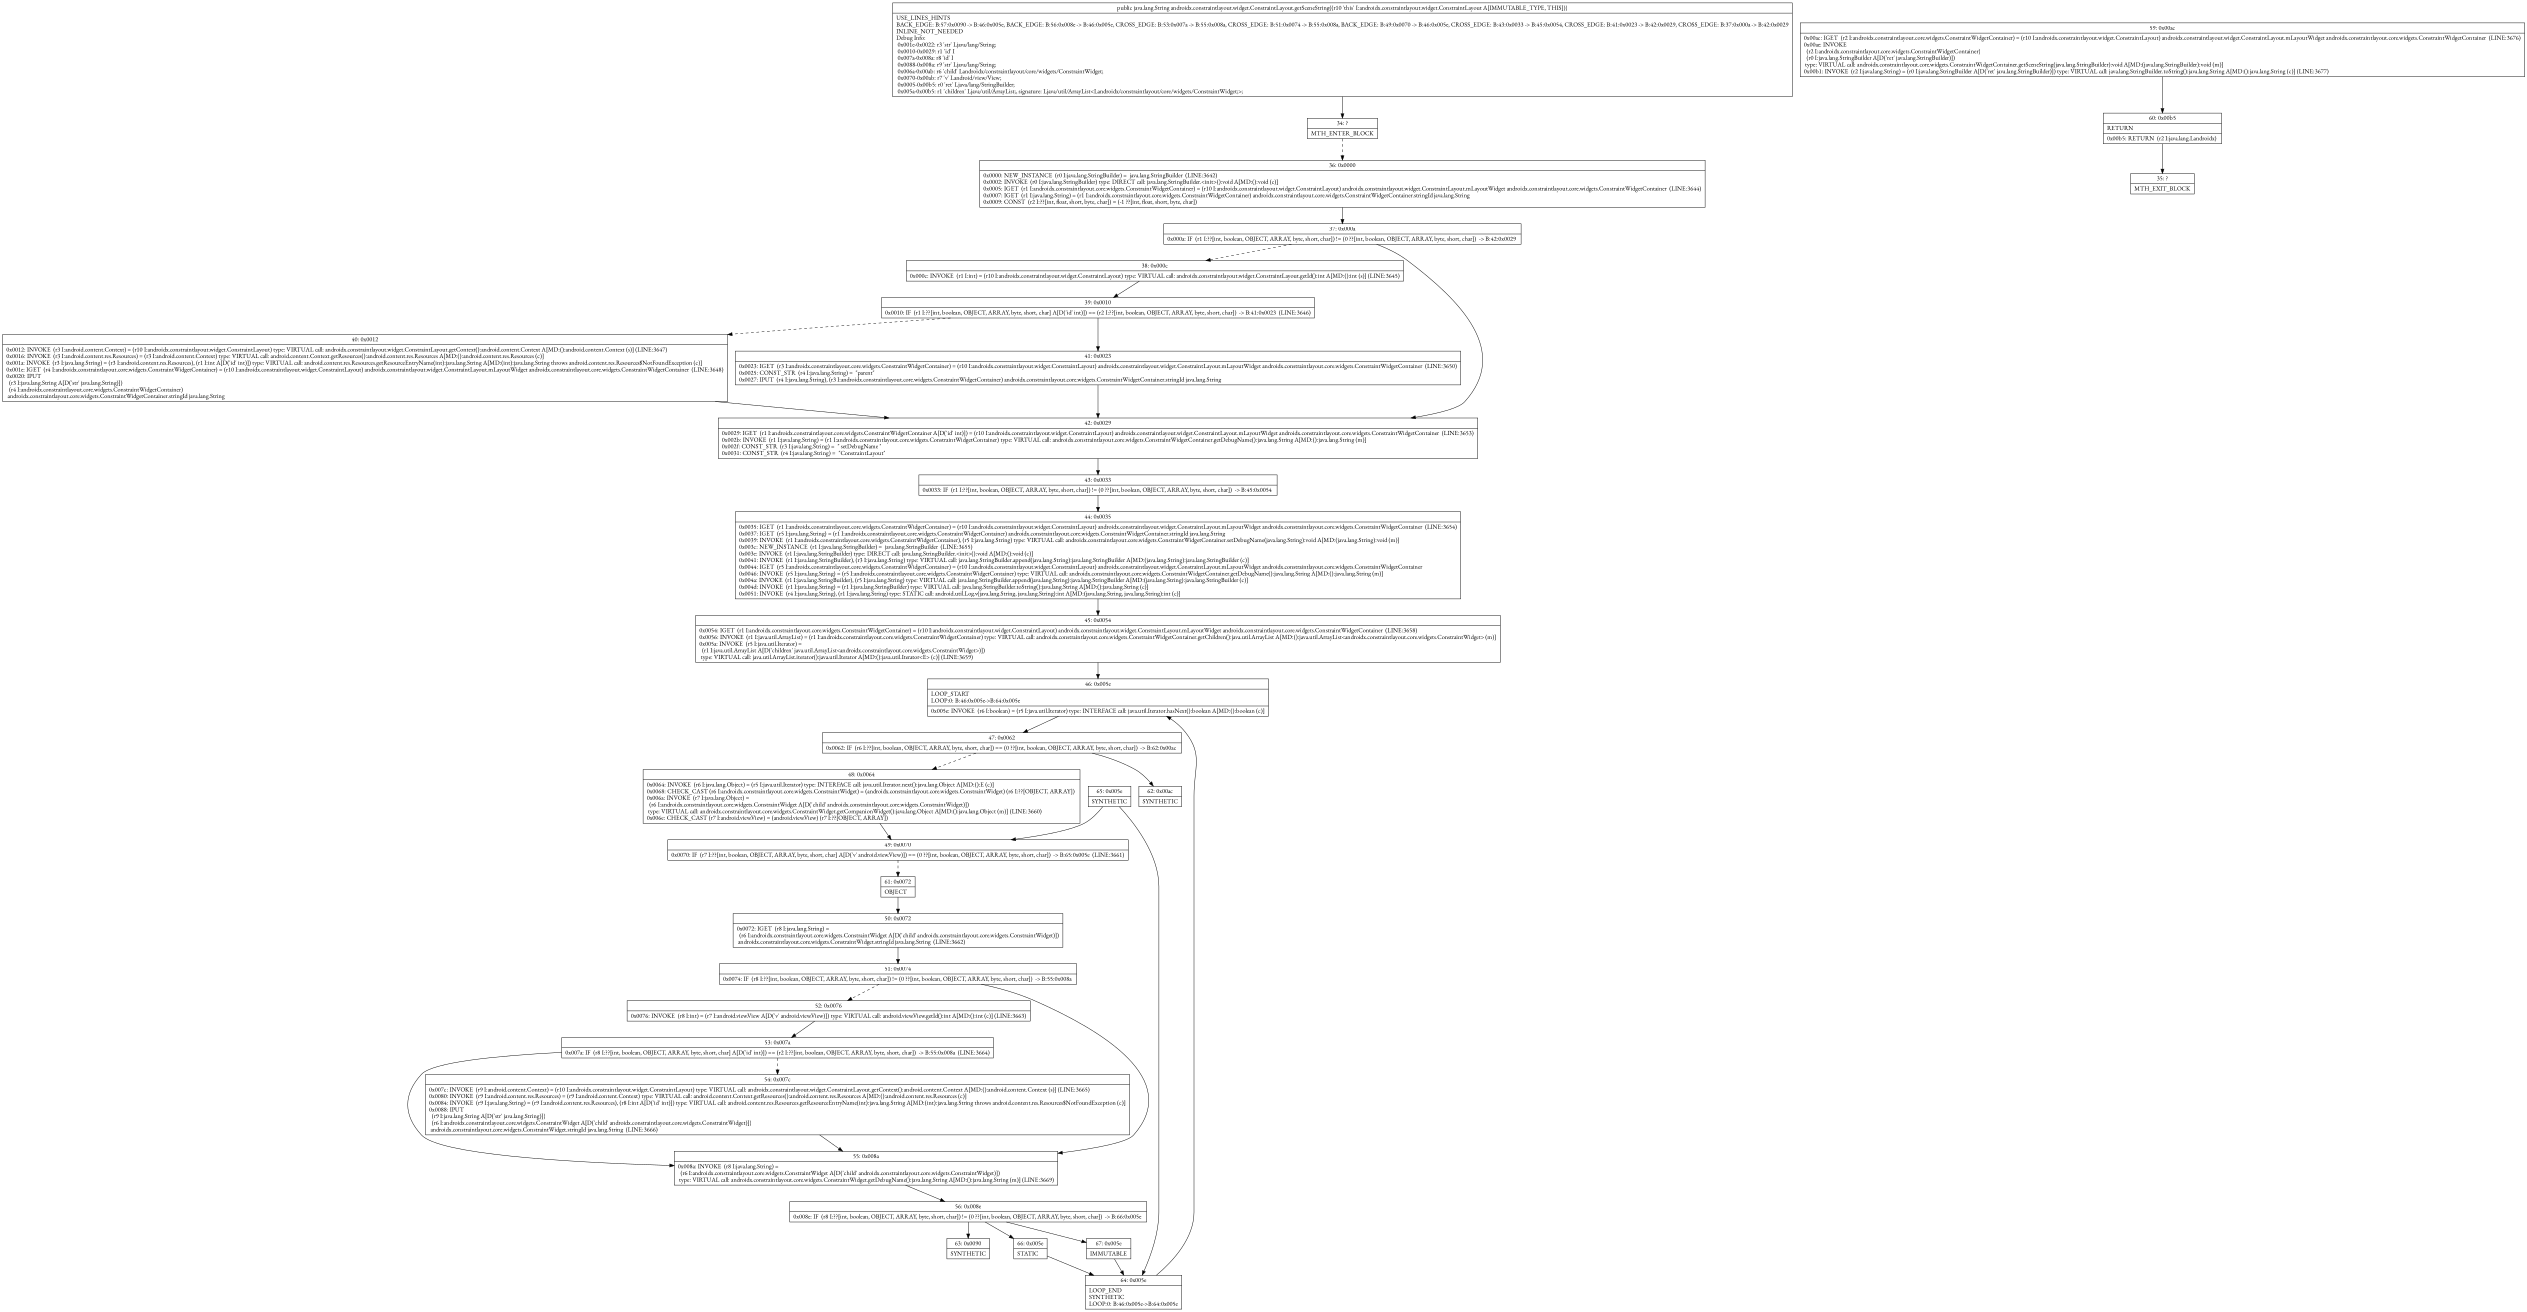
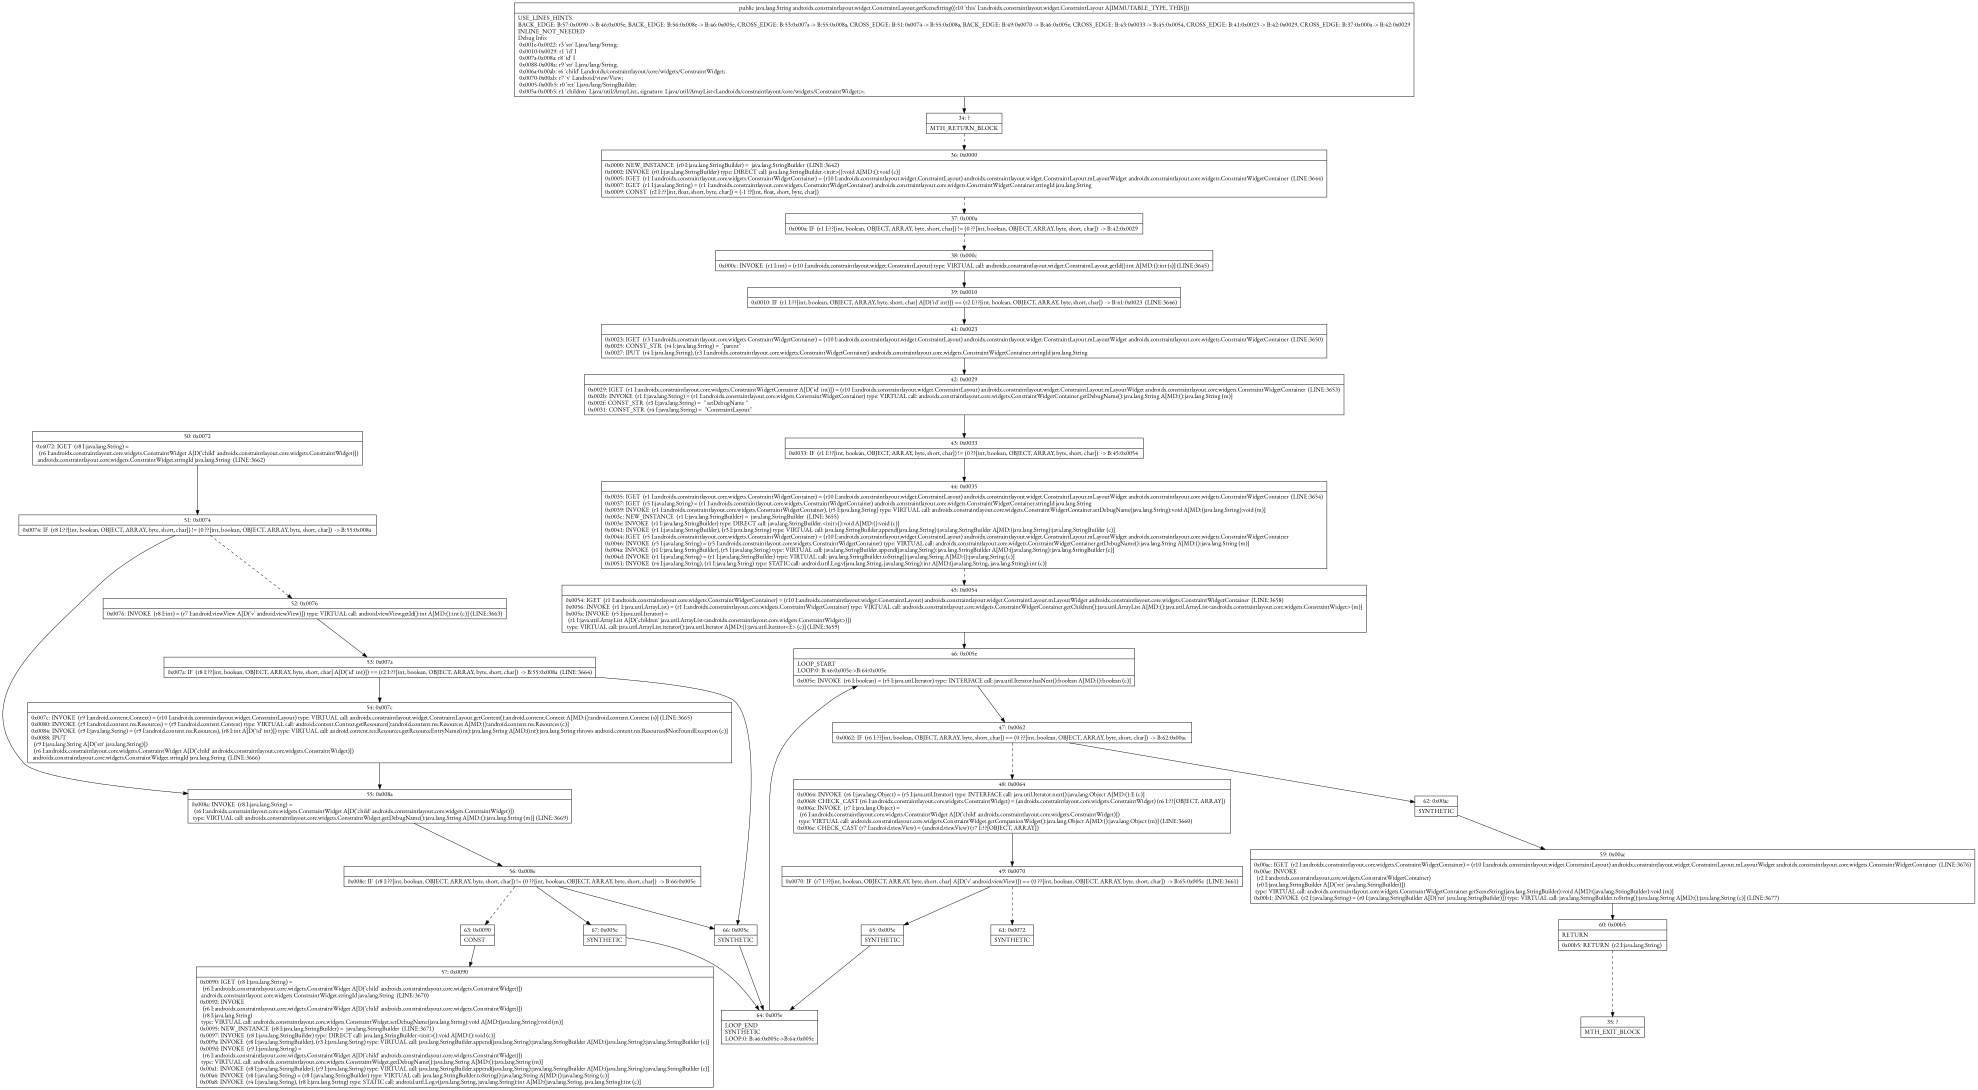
(1342, 133) -> (964, 128)
(2162, 138) -> (1613, 945)
(2162, 156) -> (1613, 981)
(1342, 213) -> (964, 203)
(1474, 329) -> none
(365, 368) -> none
(1098, 605) -> (964, 575)
(1063, 831) -> (949, 905)
none -> (1499, 831)
(896, 892) -> (1012, 940)
(898, 903) -> none
(784, 929) -> (83, 446)
none -> (455, 1027)
(778, 1064) -> (380, 688)
(440, 1144) -> (748, 739)
(968, 1228) -> (501, 904)
(968, 1254) -> (475, 940)
(1028, 1254) -> (736, 940)
(1109, 1254) -> (605, 940)
